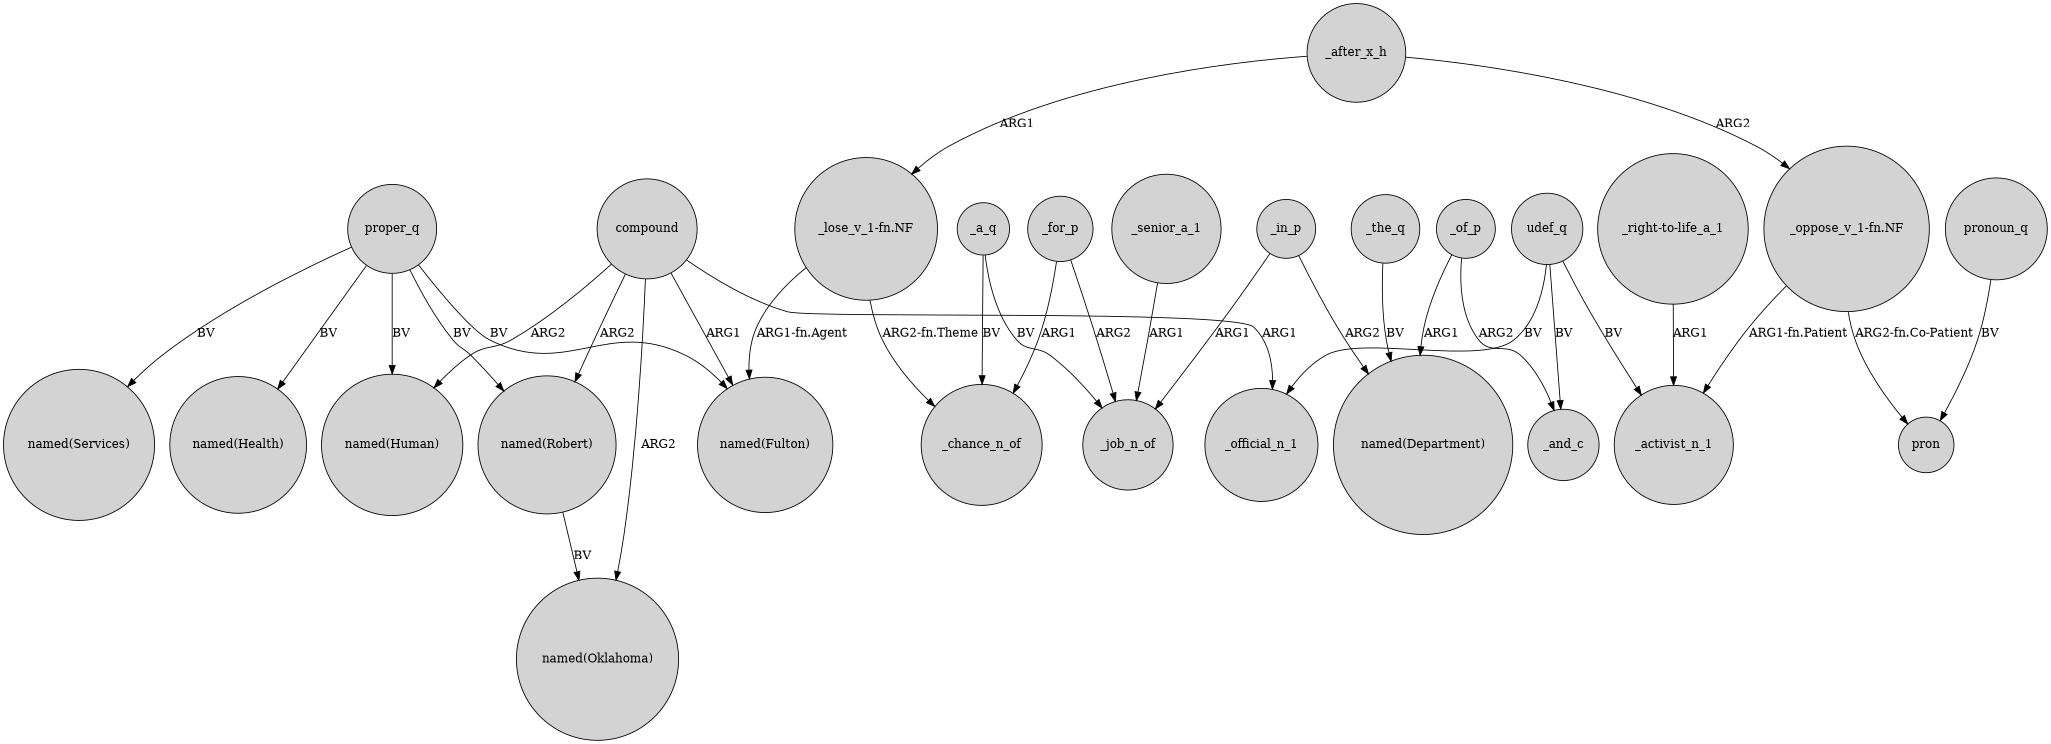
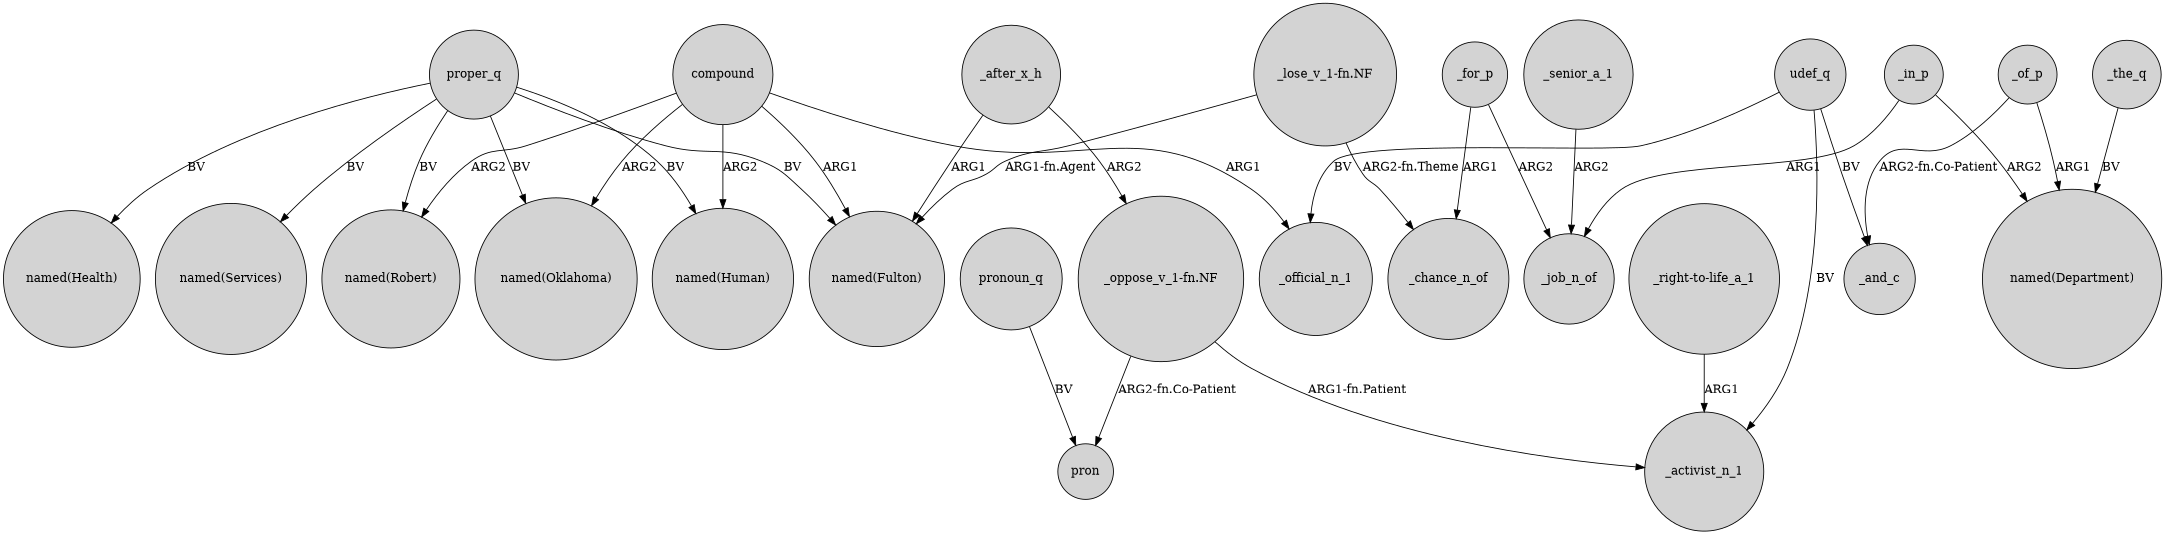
(1105, 88) -> (949, 164)
(983, 229) -> none
(1167, 334) -> (1592, 168)
(1496, 334) -> (1939, 168)
(570, 542) -> (506, 156)
